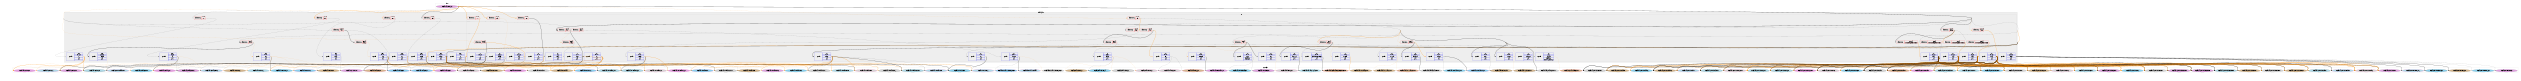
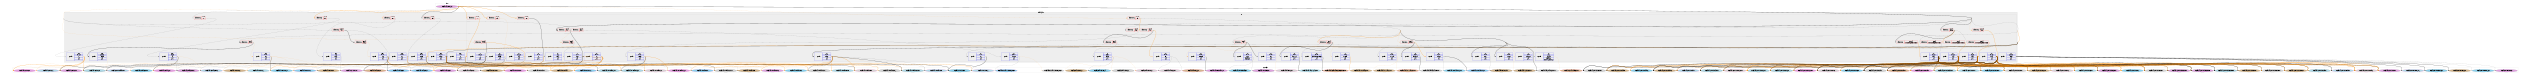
(1030, 71) -> none
